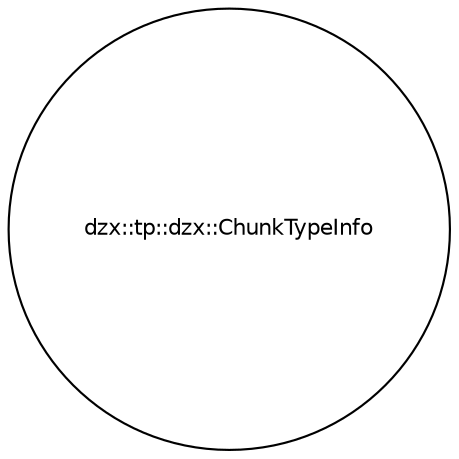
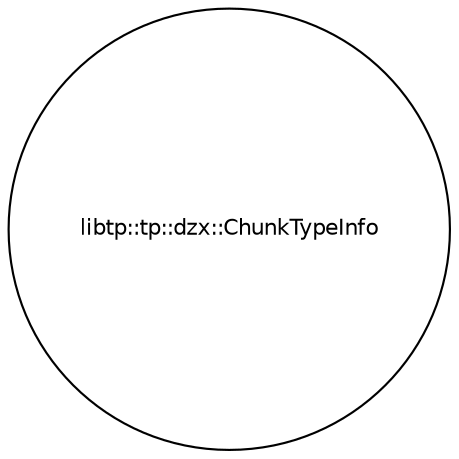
(229, 229) -> (229, 229)
